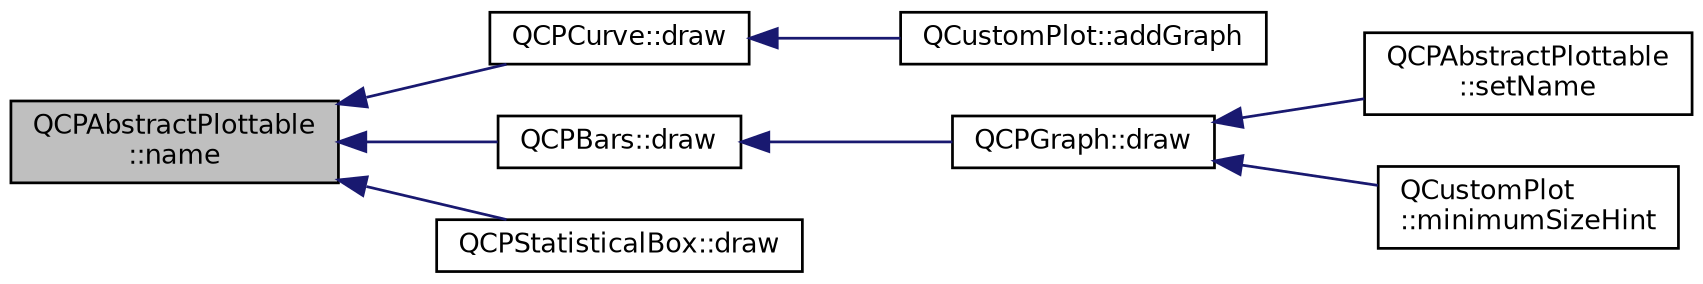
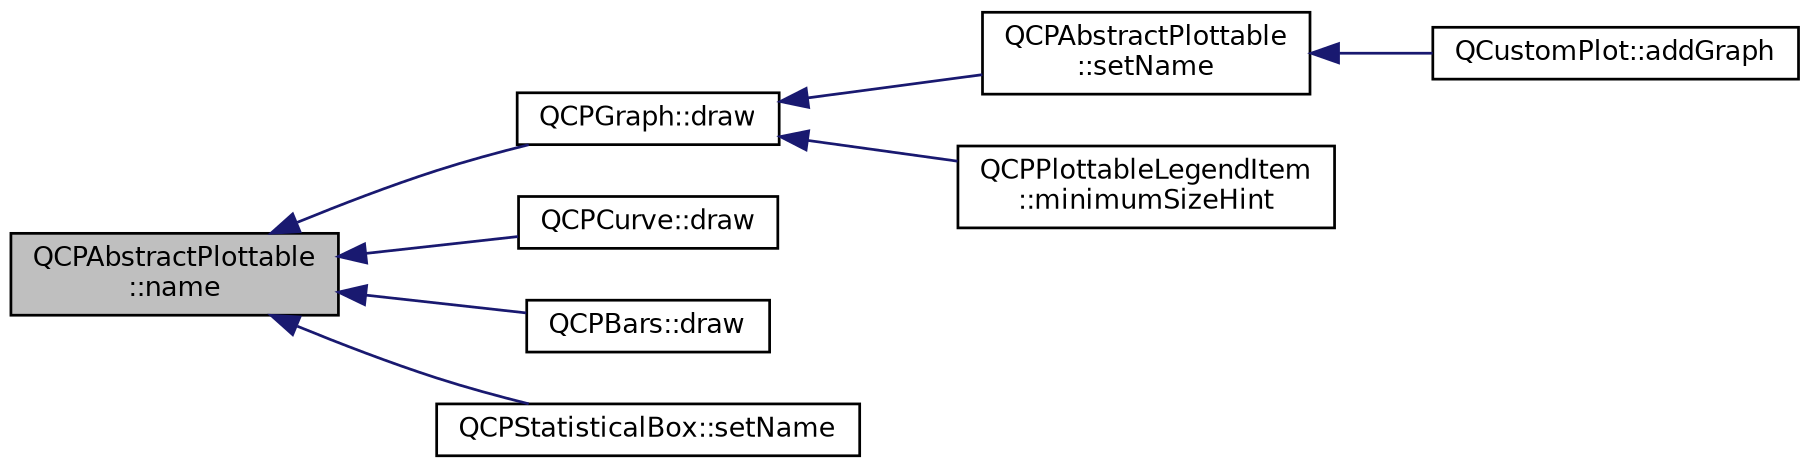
(839, 38) -> (1386, 53)
(861, 142) -> (411, 179)
(1528, 207) -> (1146, 187)
(620, 246) -> (648, 430)
